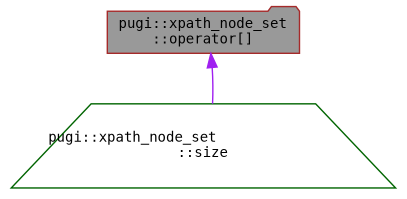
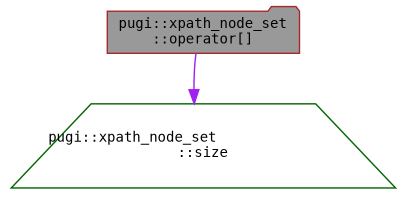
(213, 86) -> (194, 71)
